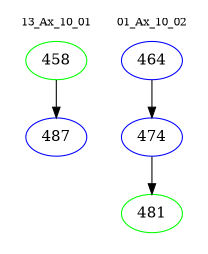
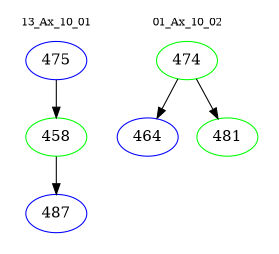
none -> (56, 61)
(152, 94) -> (170, 94)
(152, 137) -> (187, 61)
